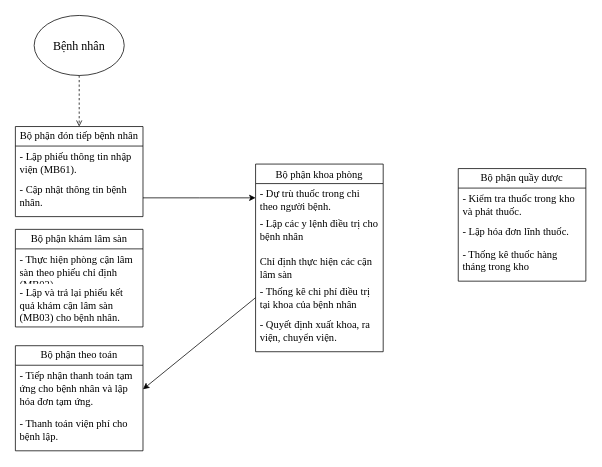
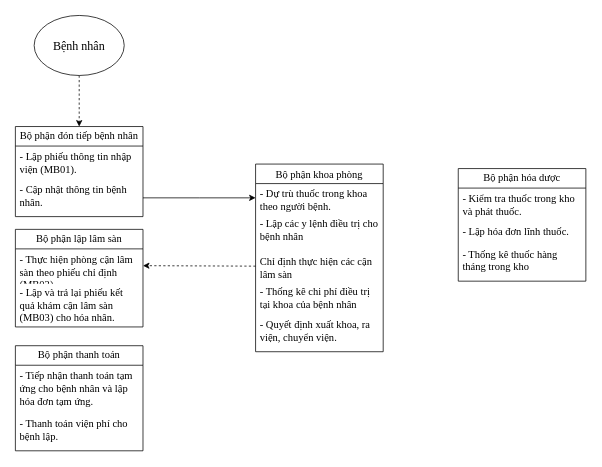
(79, 121) -> (79, 120)
(80, 164) -> (80, 164)
(522, 178) -> (522, 178)
(320, 201) -> (320, 201)
(79, 239) -> (79, 239)
none -> (164, 265)
(80, 306) -> (80, 306)
(201, 342) -> none
(79, 355) -> (79, 355)
